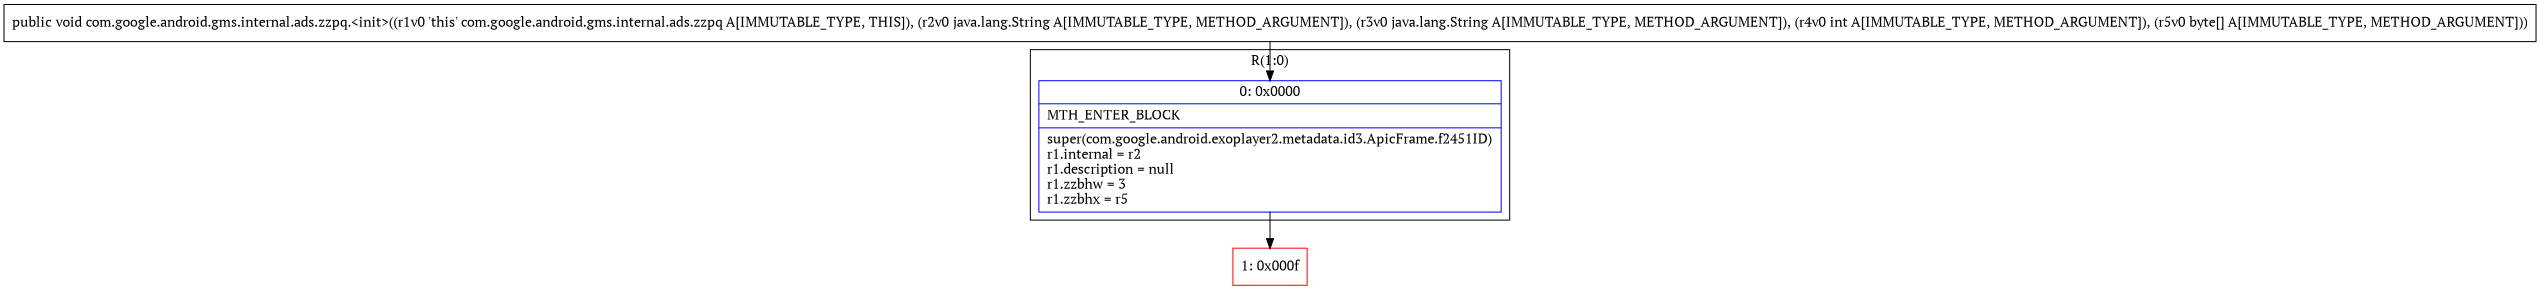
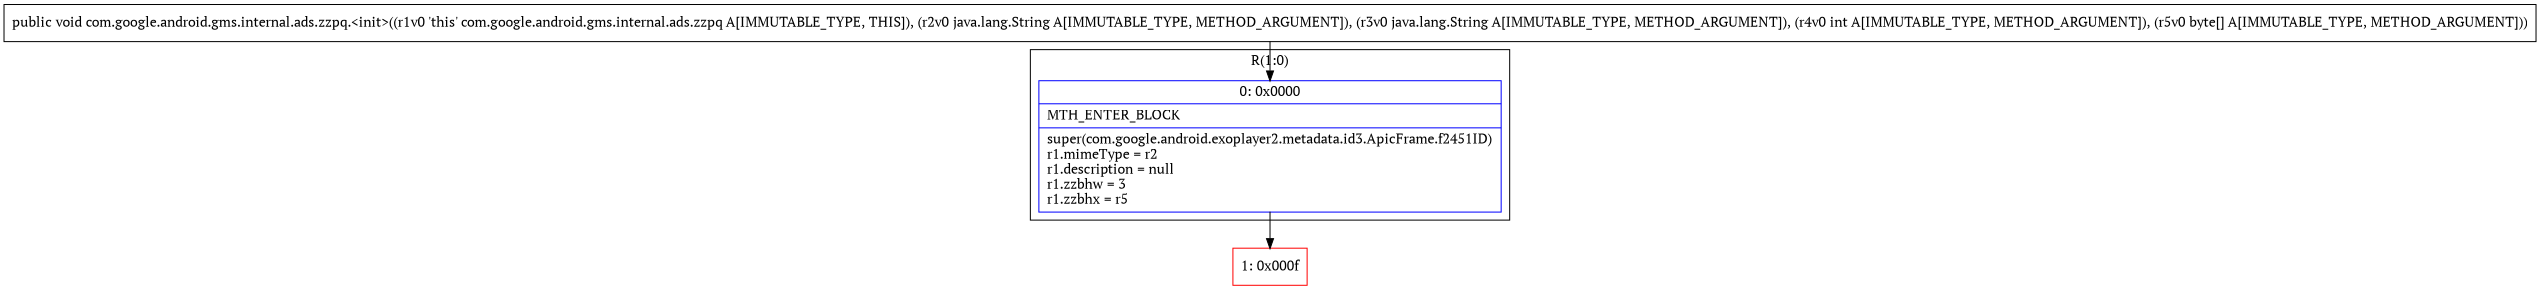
(1094, 154) -> (1103, 154)
